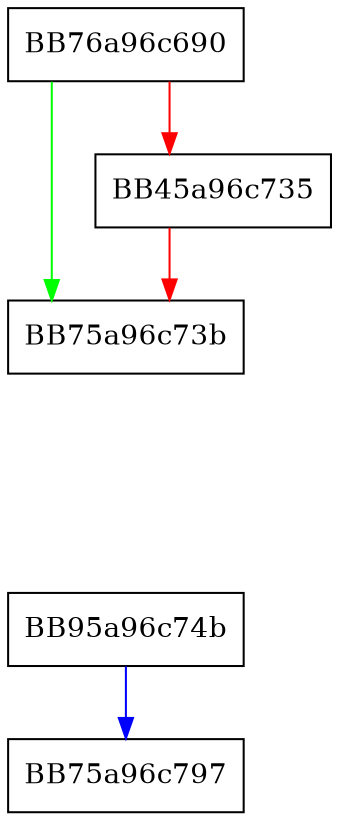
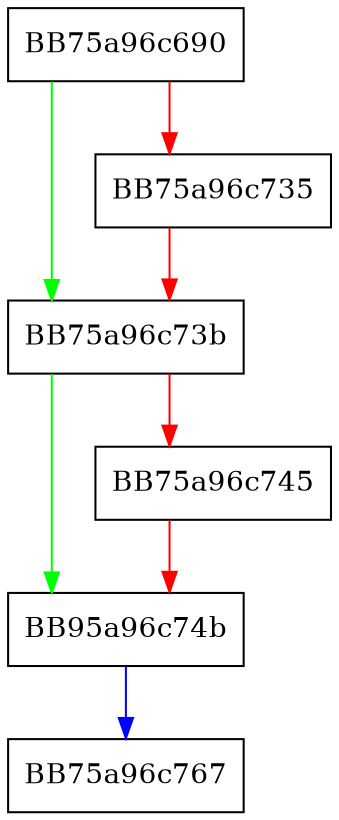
(126, 45) -> (126, 45)
(213, 191) -> (213, 191)
none -> (52, 473)
none -> (213, 483)
(126, 776) -> (126, 776)
